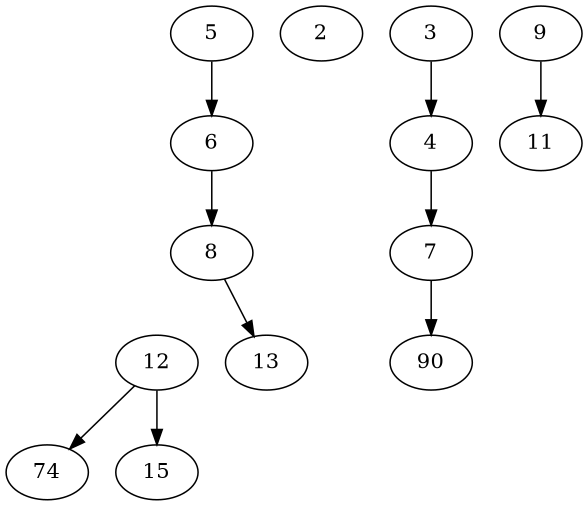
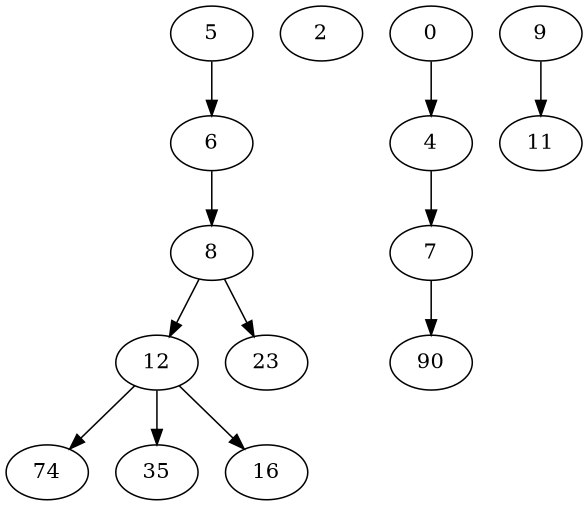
(431, 34) -> (431, 34)
none -> (188, 301)
(267, 363) -> (267, 363)
(157, 472) -> (157, 472)
none -> (267, 472)
